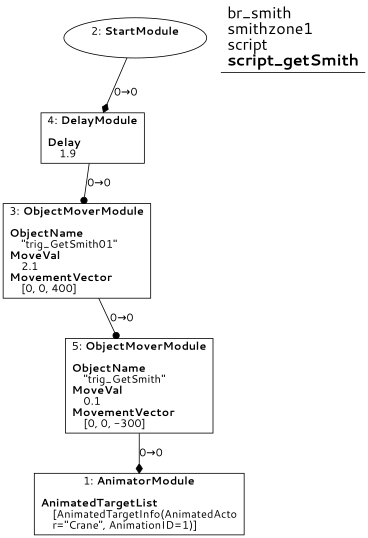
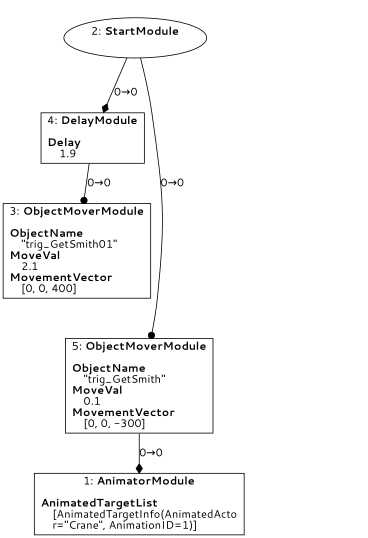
(293, 38) -> none
(107, 315) -> (161, 194)
